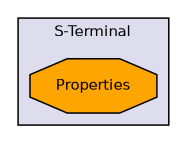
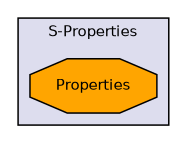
(93, 32) -> (93, 32)
